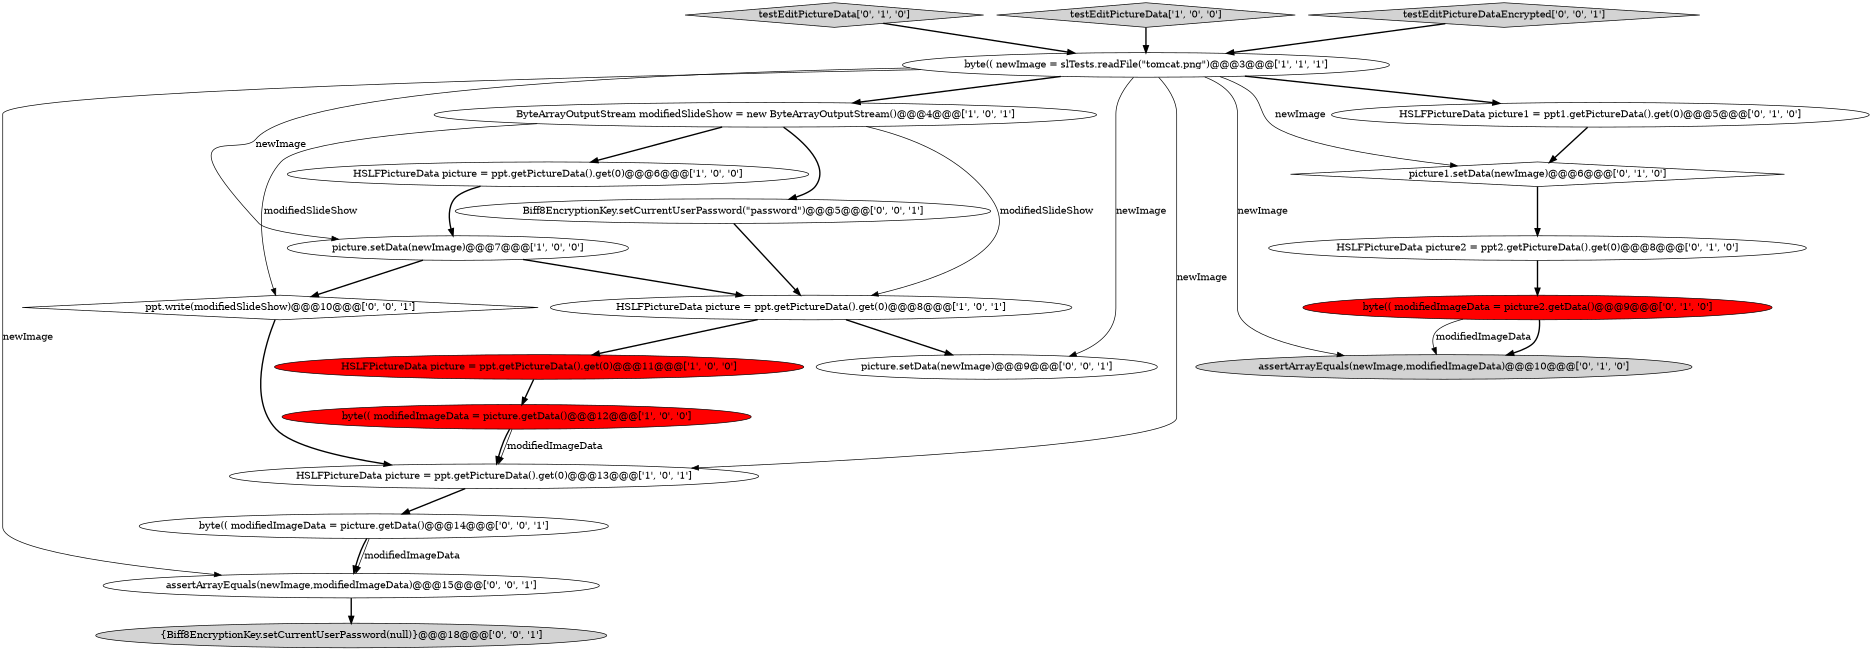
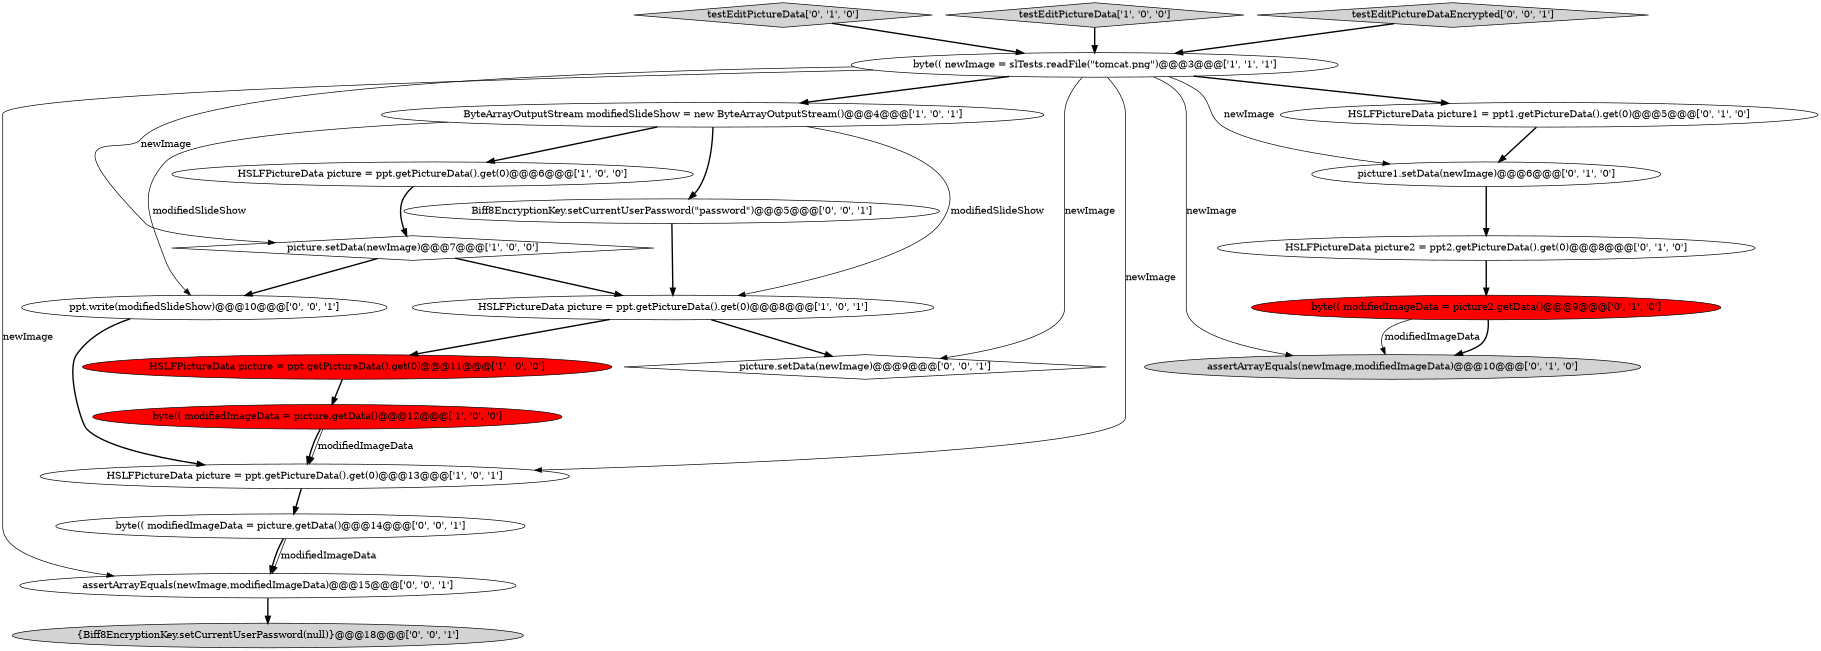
(1538, 174) -> (1486, 174)
(458, 248) -> (413, 248)
(280, 308) -> (204, 308)
(987, 367) -> (865, 367)
